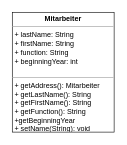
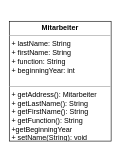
(63, 72) -> (60, 81)
